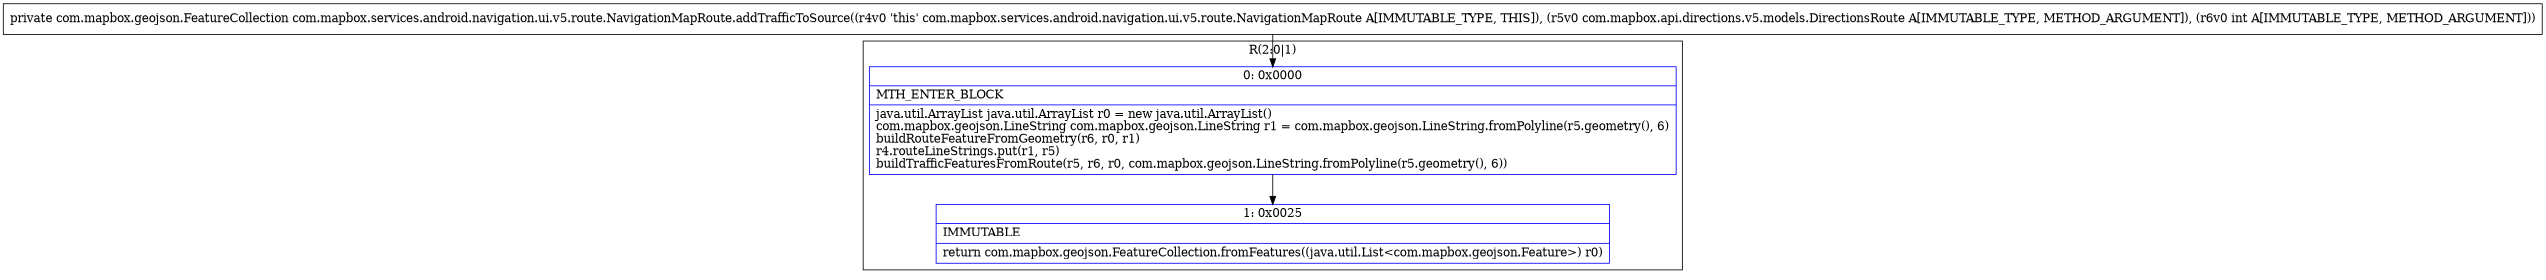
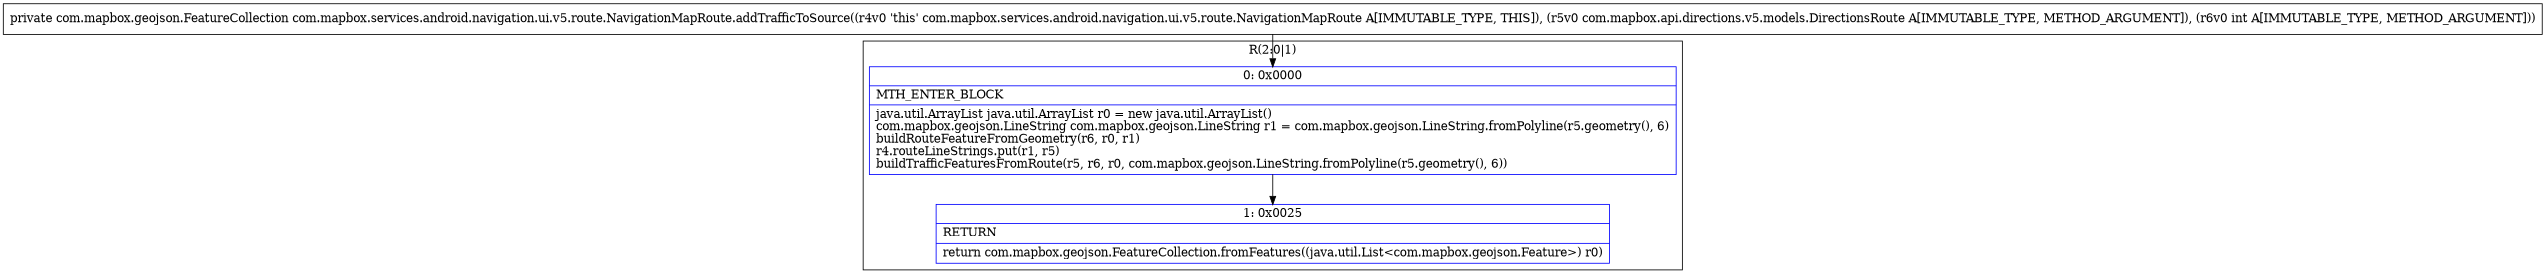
(982, 233) -> (970, 233)
